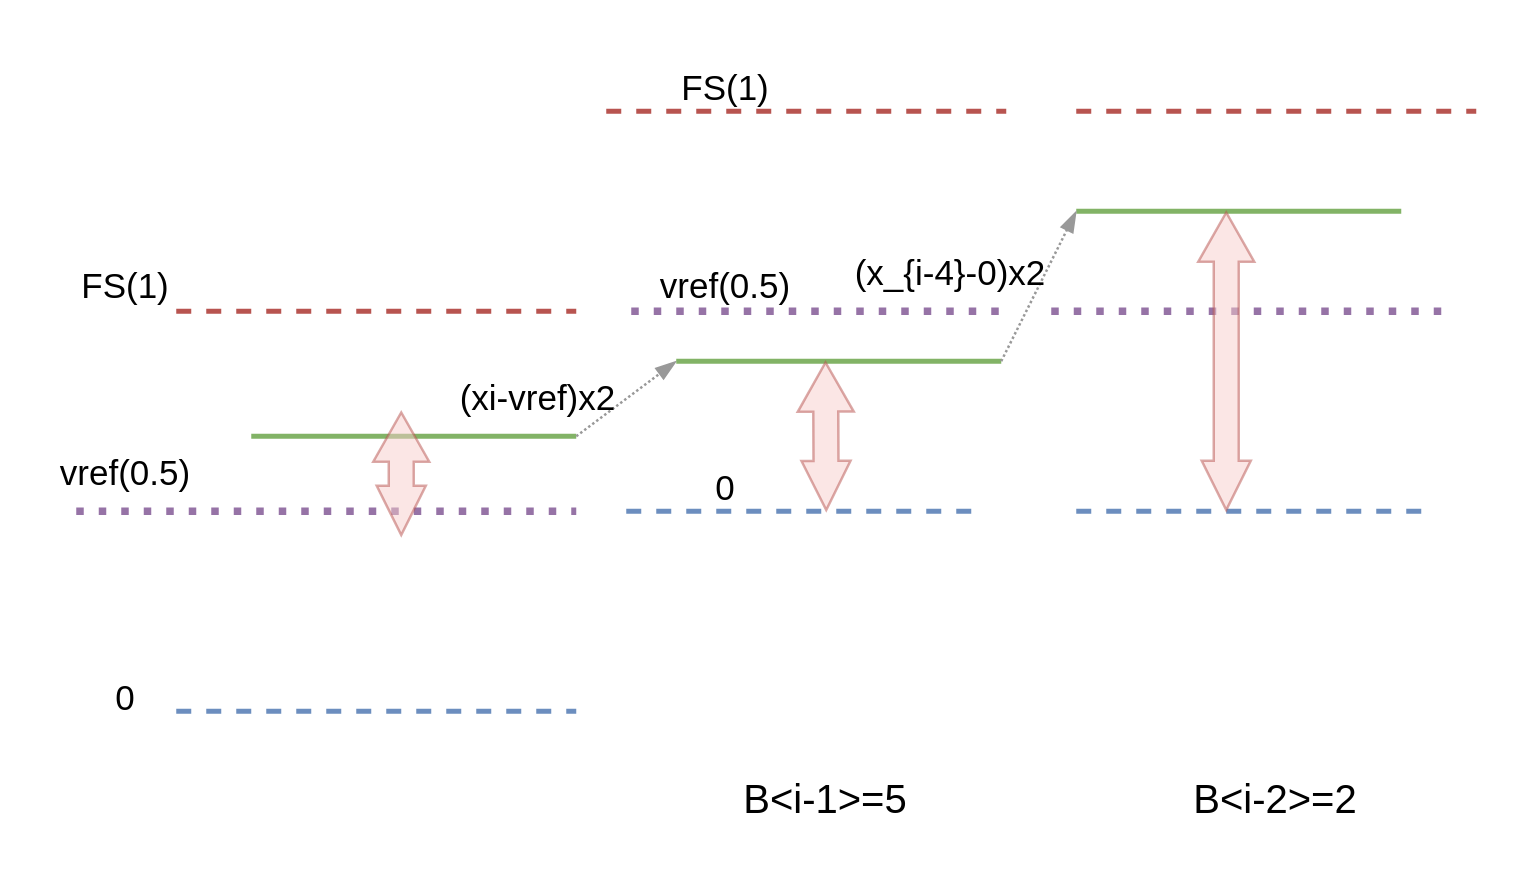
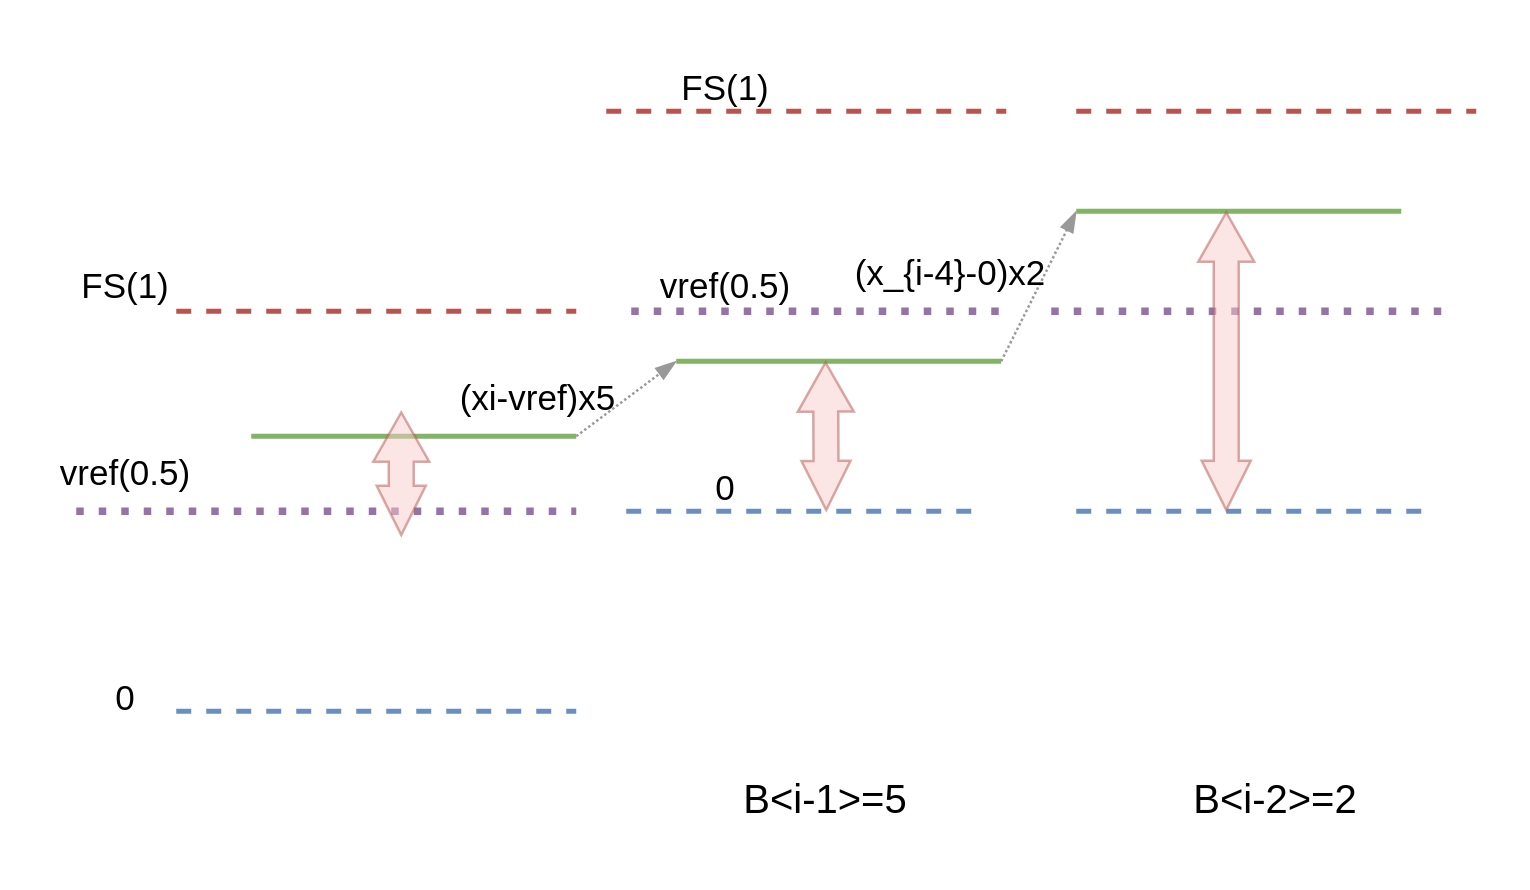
(539, 399) -> (539, 399)
